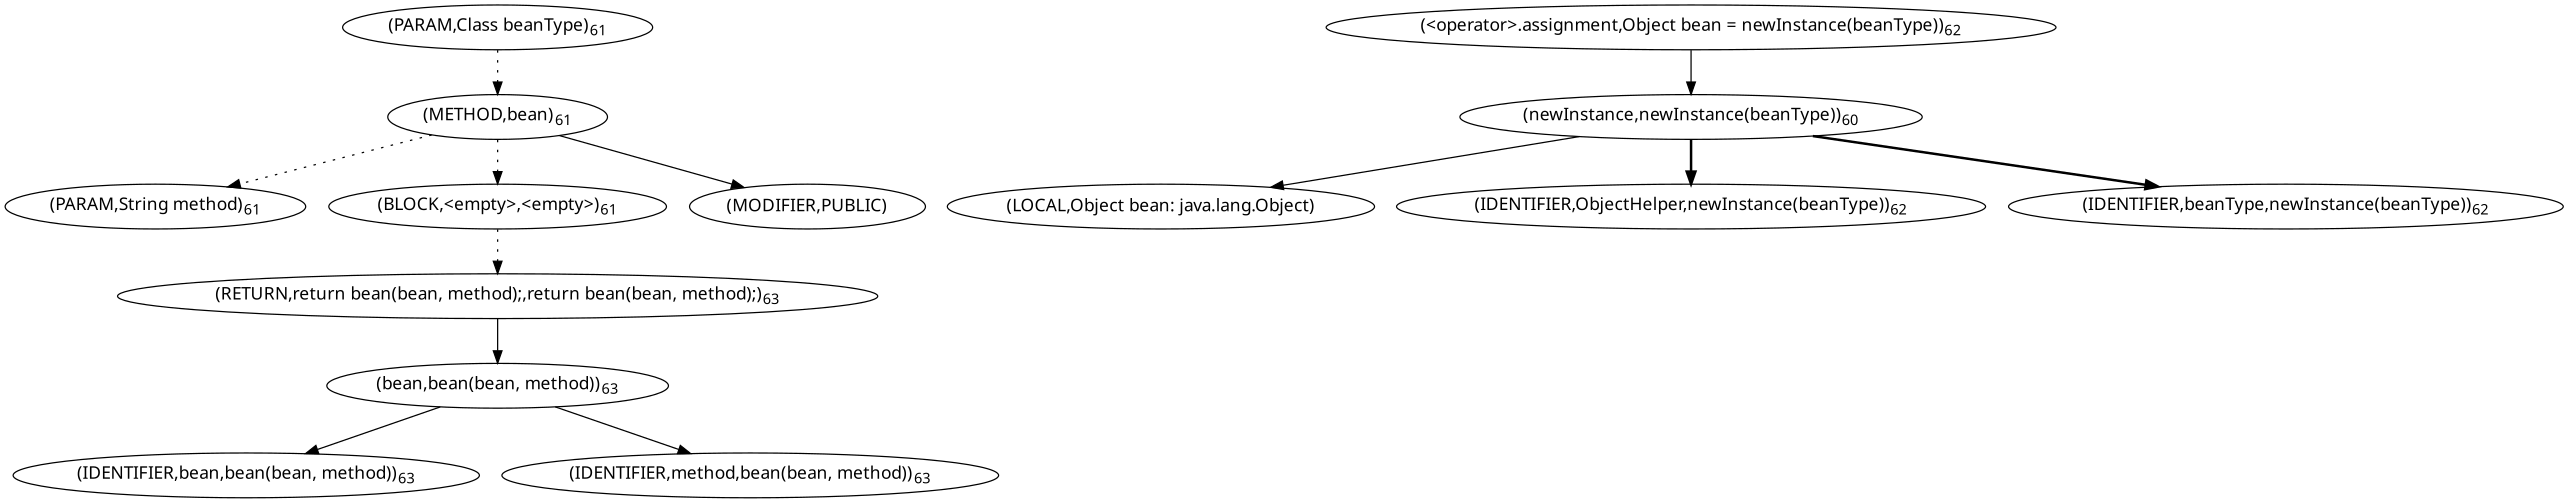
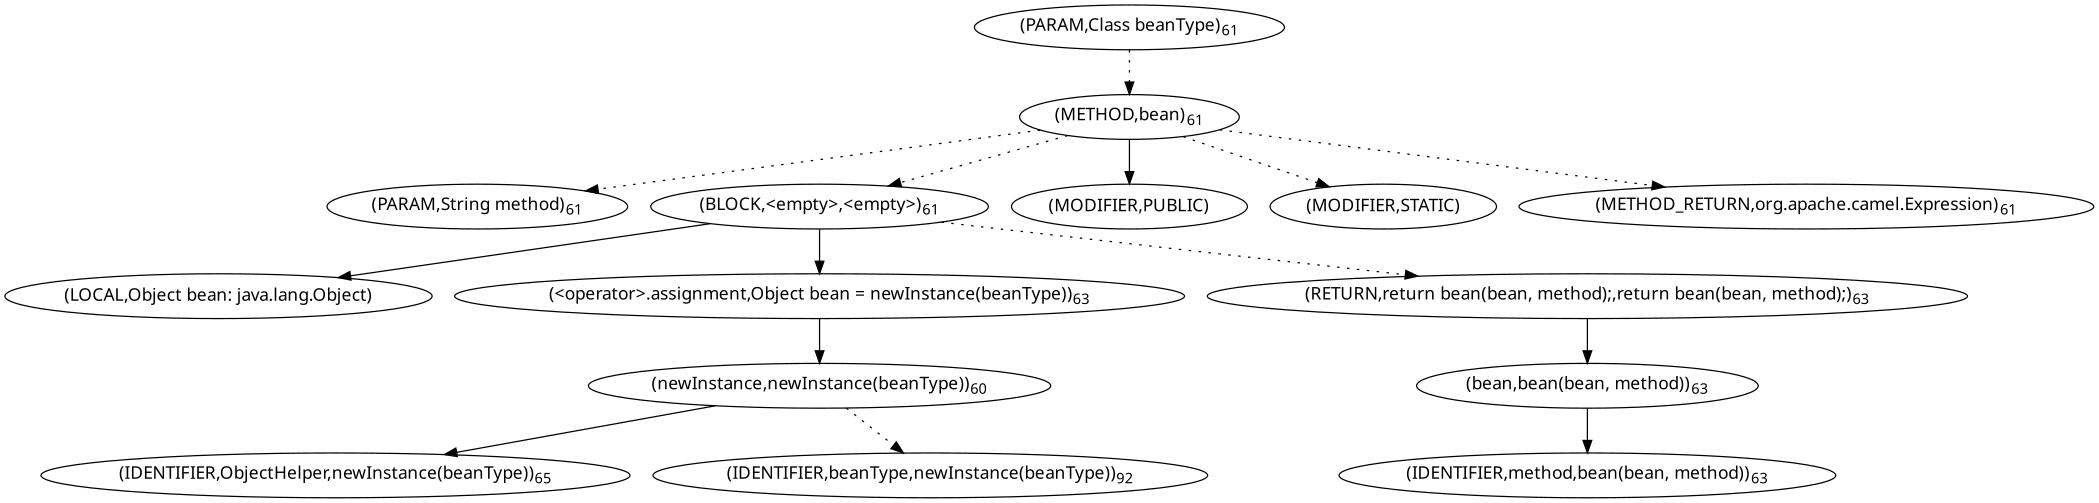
(1953, 26) -> (1082, 294)
(1691, 156) -> (586, 429)
(1979, 160) -> (870, 427)
(1431, 161) -> (530, 250)
(1899, 205) -> (543, 474)
(2481, 205) -> (1125, 474)
none -> (1383, 207)
none -> (1806, 207)
none -> (820, 245)
(246, 475) -> none
